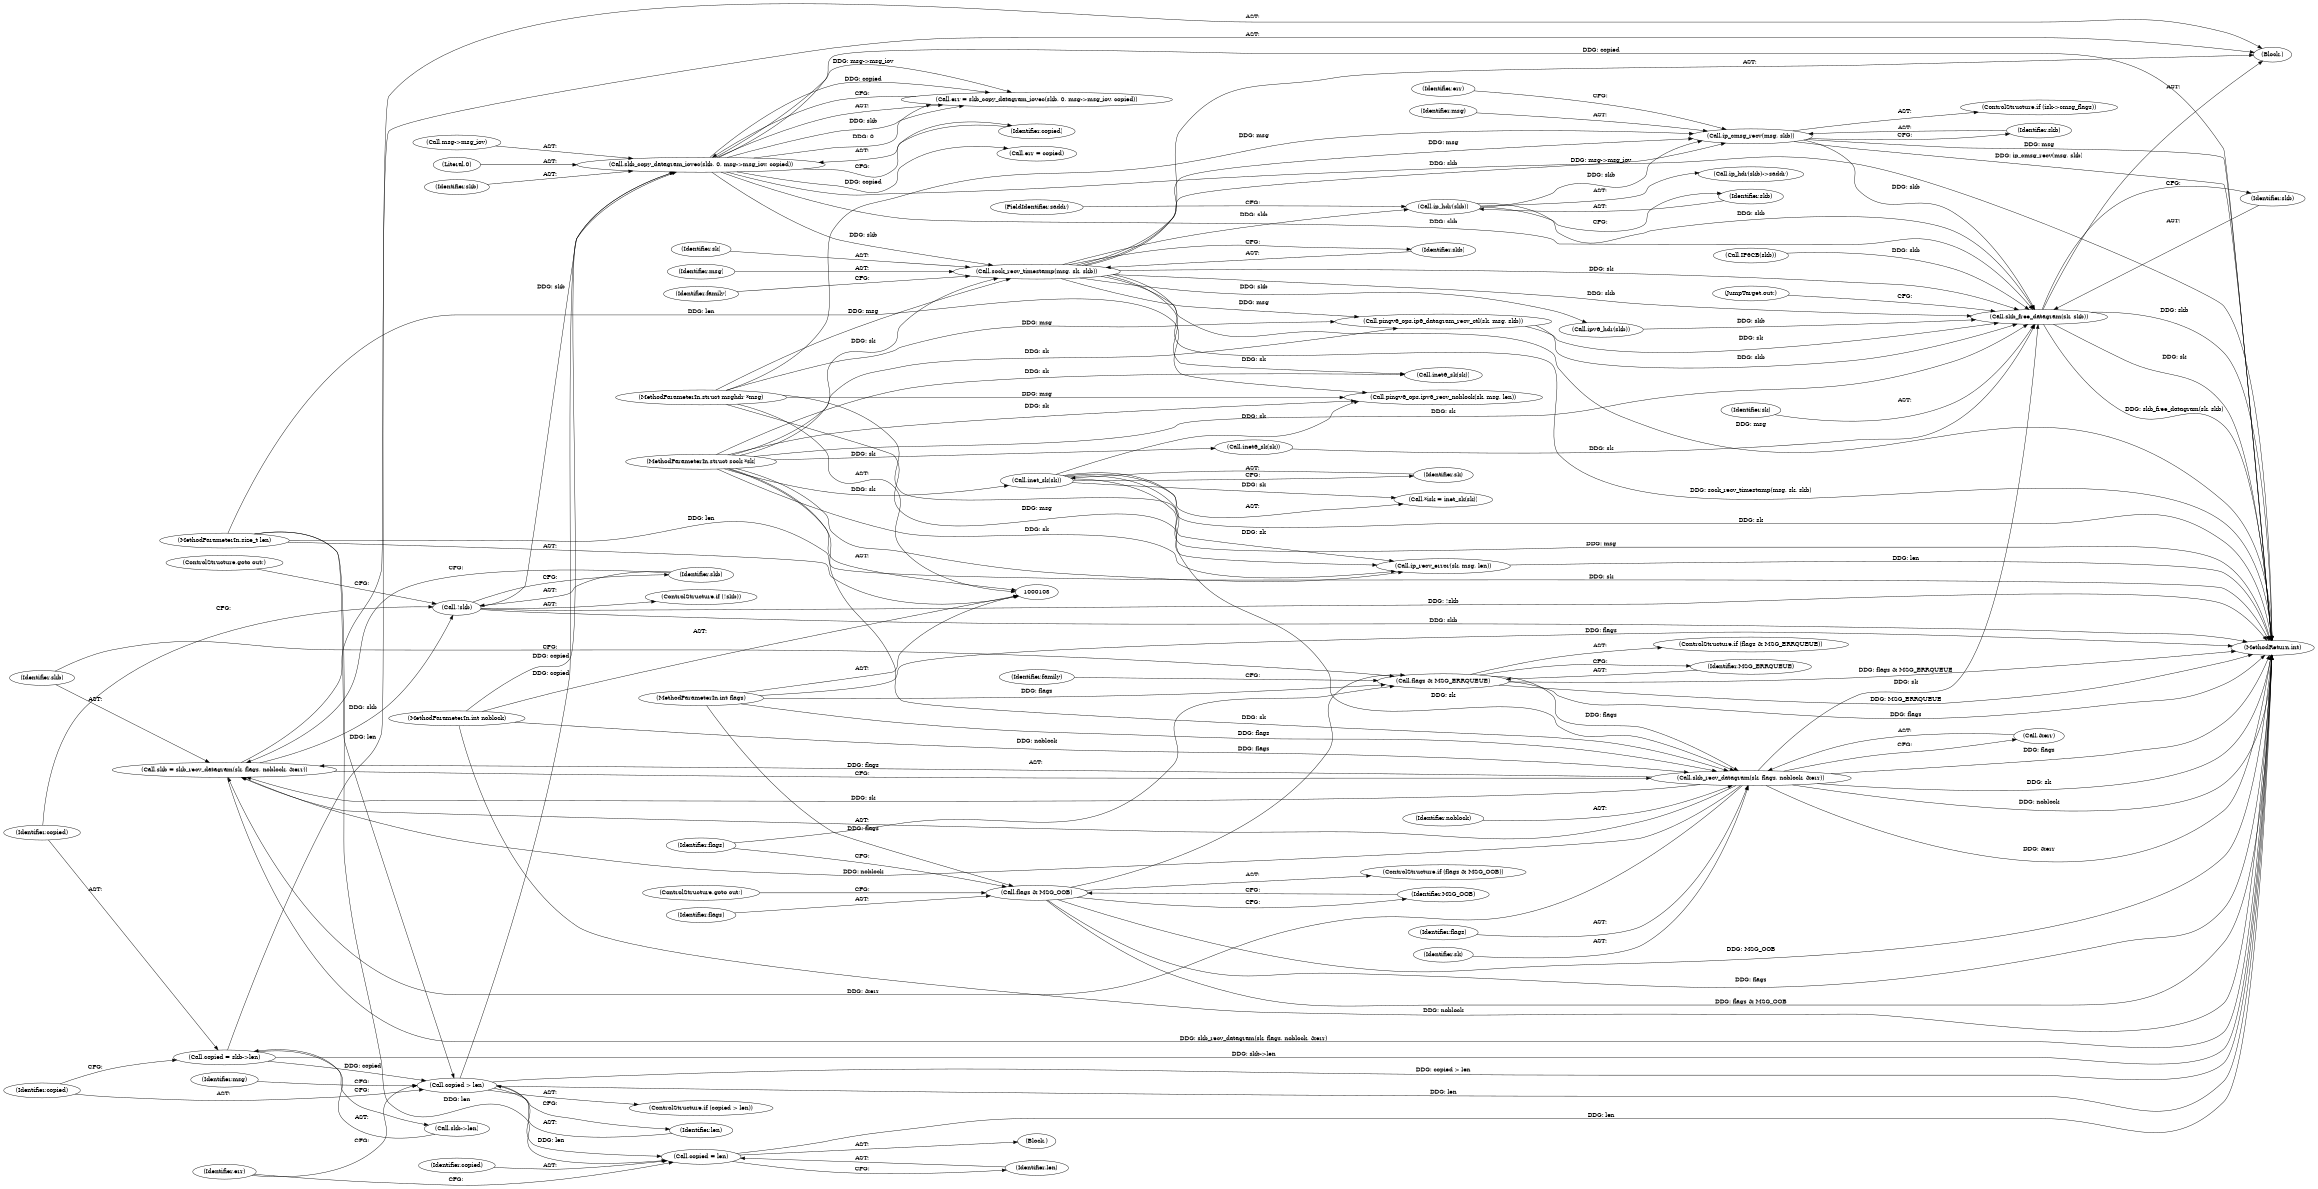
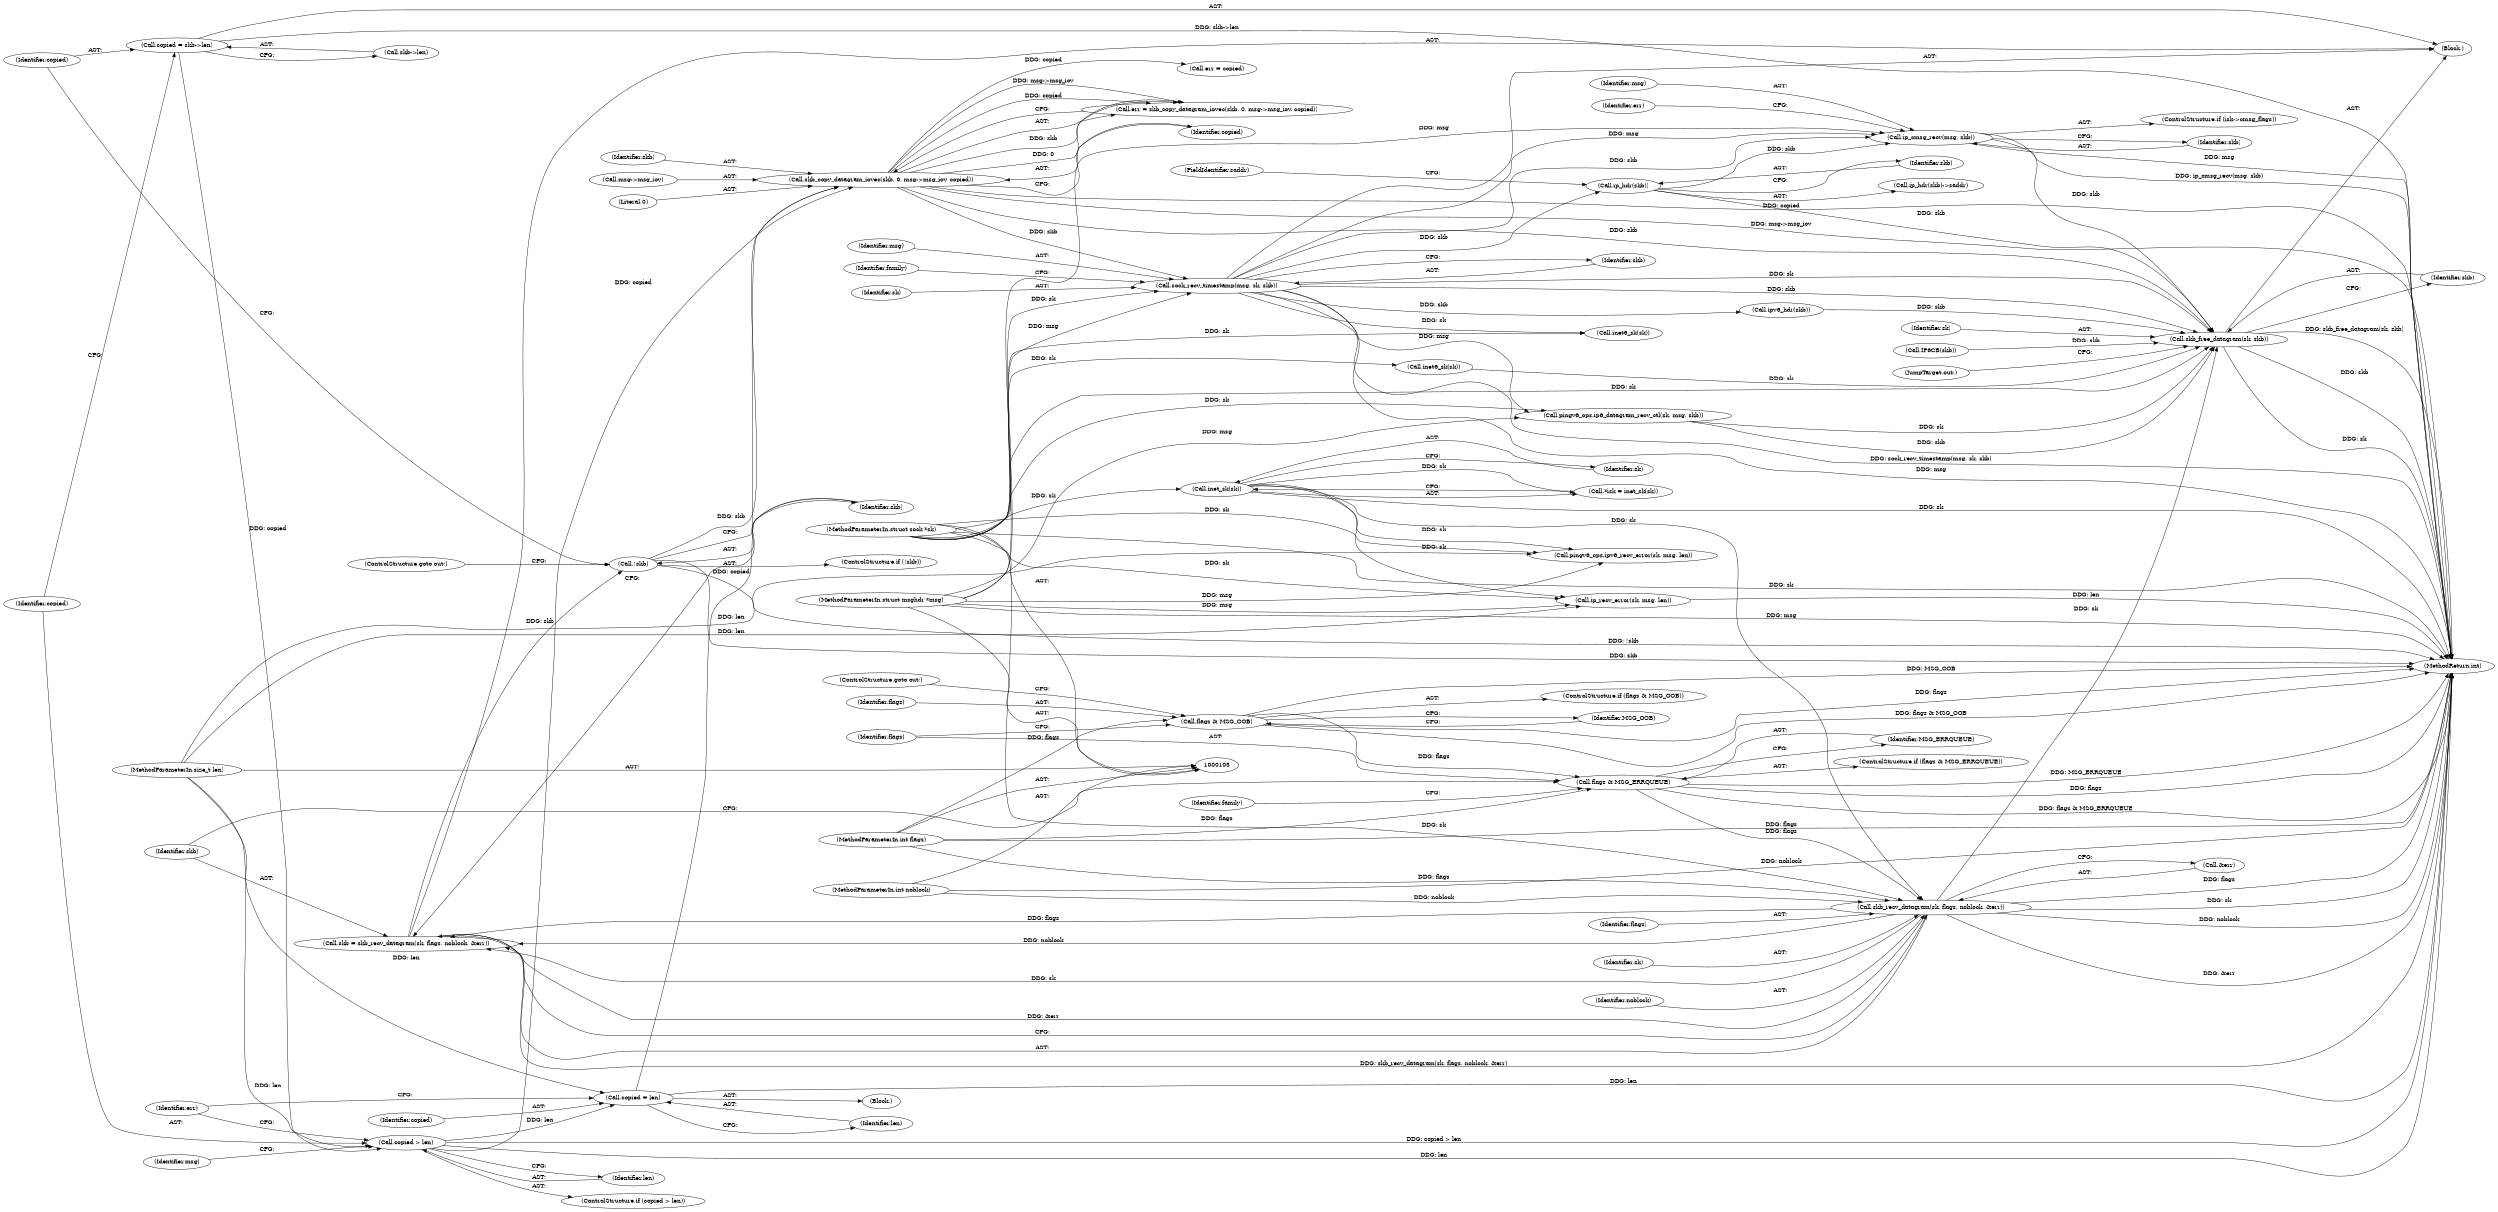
(1443, 397) -> (1623, 556)
(574, 450) -> (713, 612)
none -> (1416, 490)
